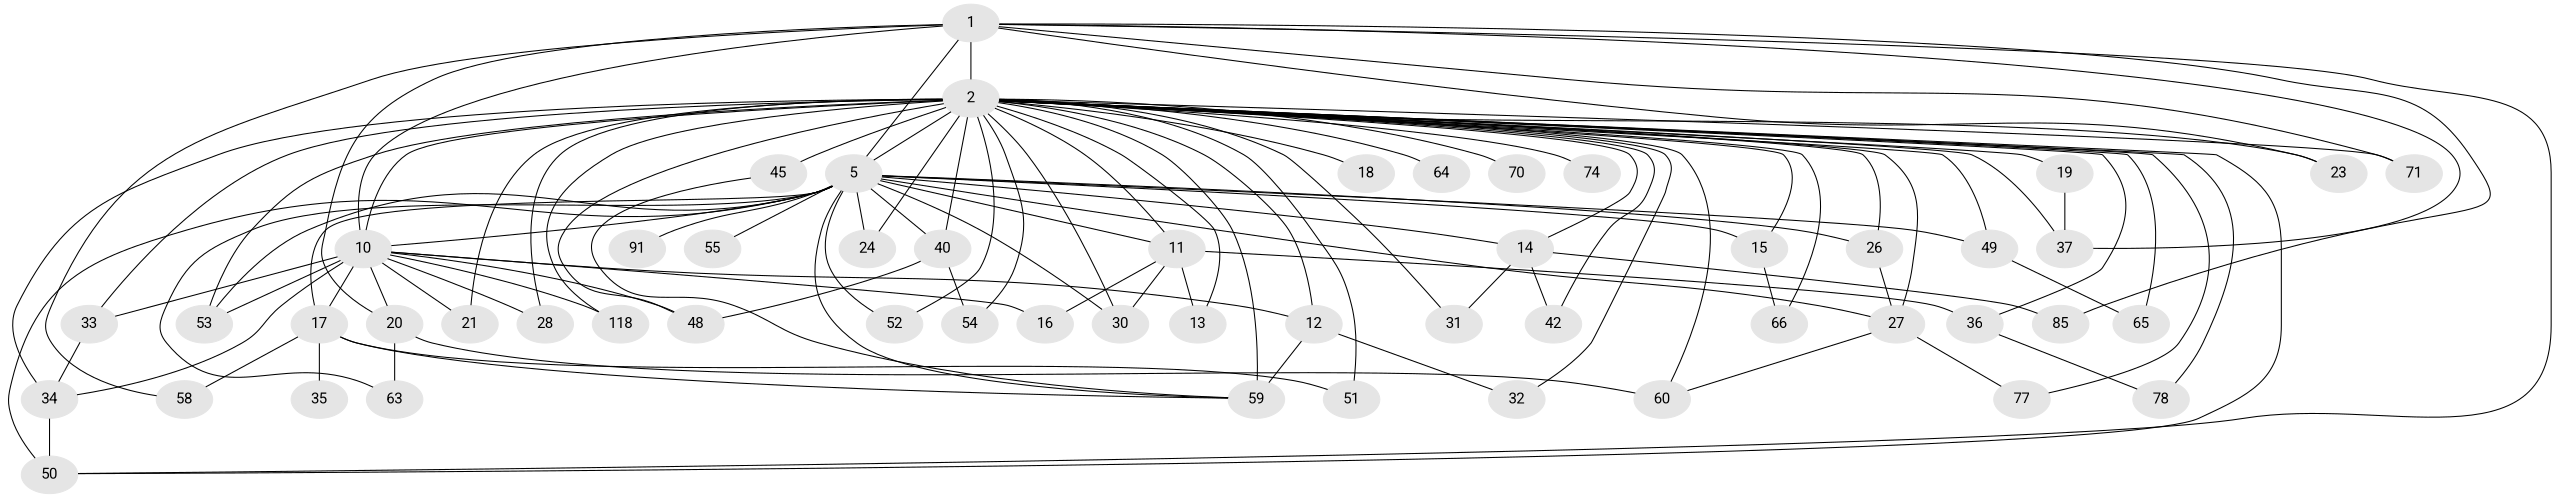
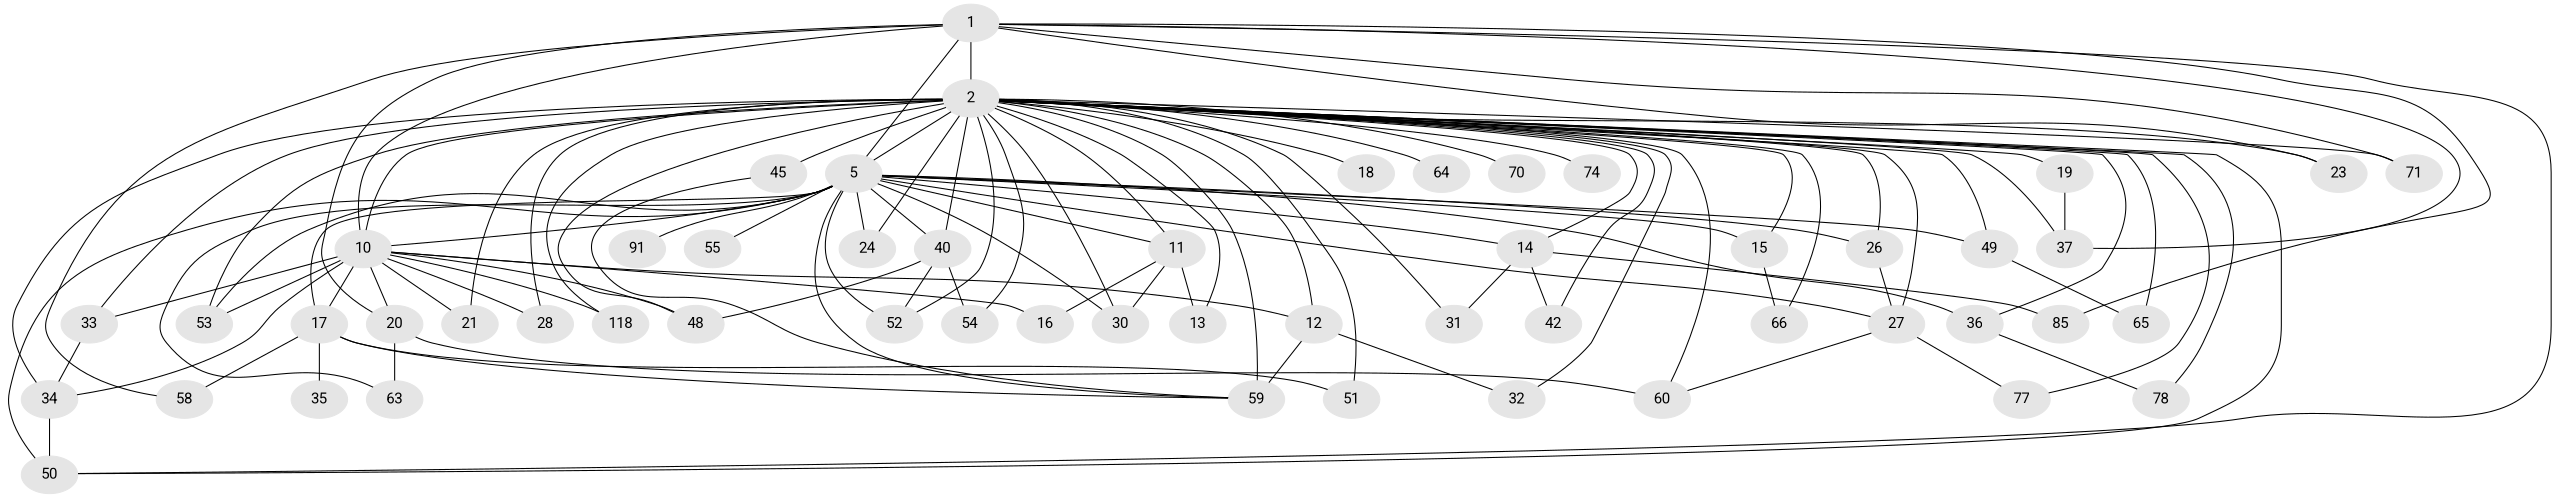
(1674, 280) -> (1422, 212)
none -> (919, 287)
